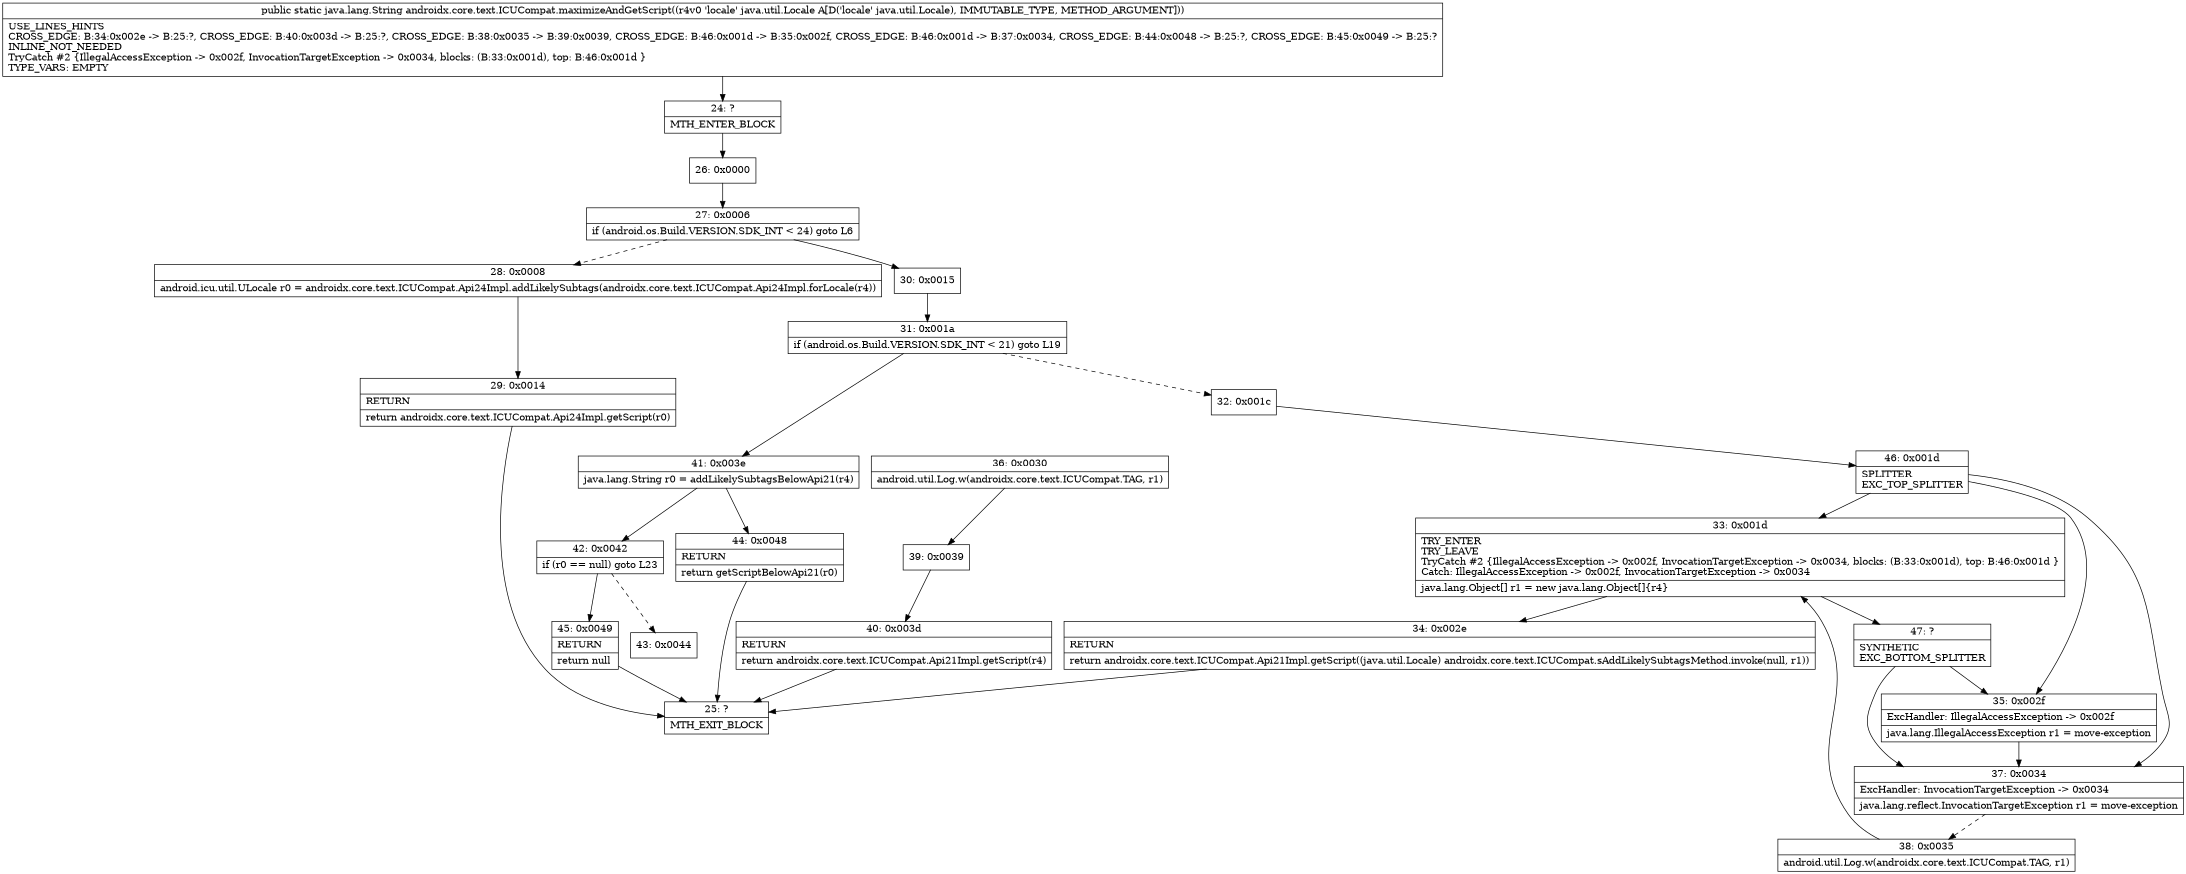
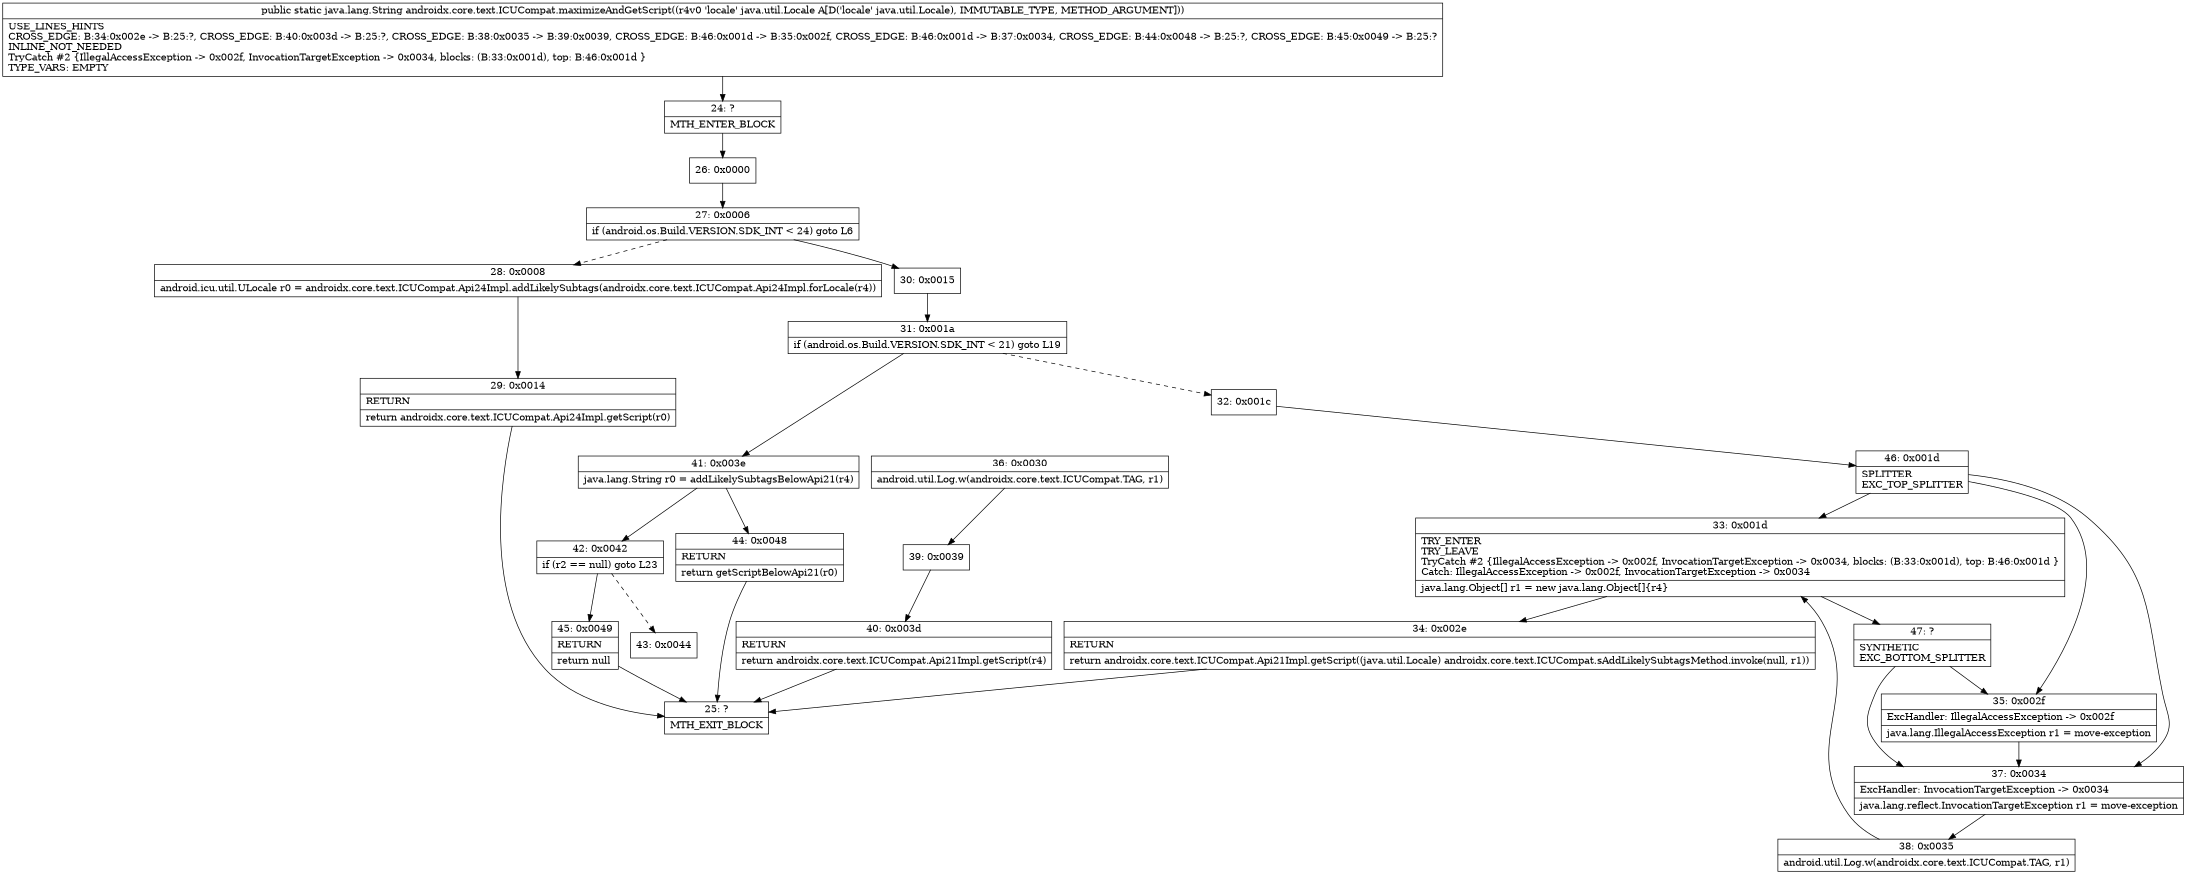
(600, 565) -> (600, 565)
(1970, 825) -> (1970, 825)
